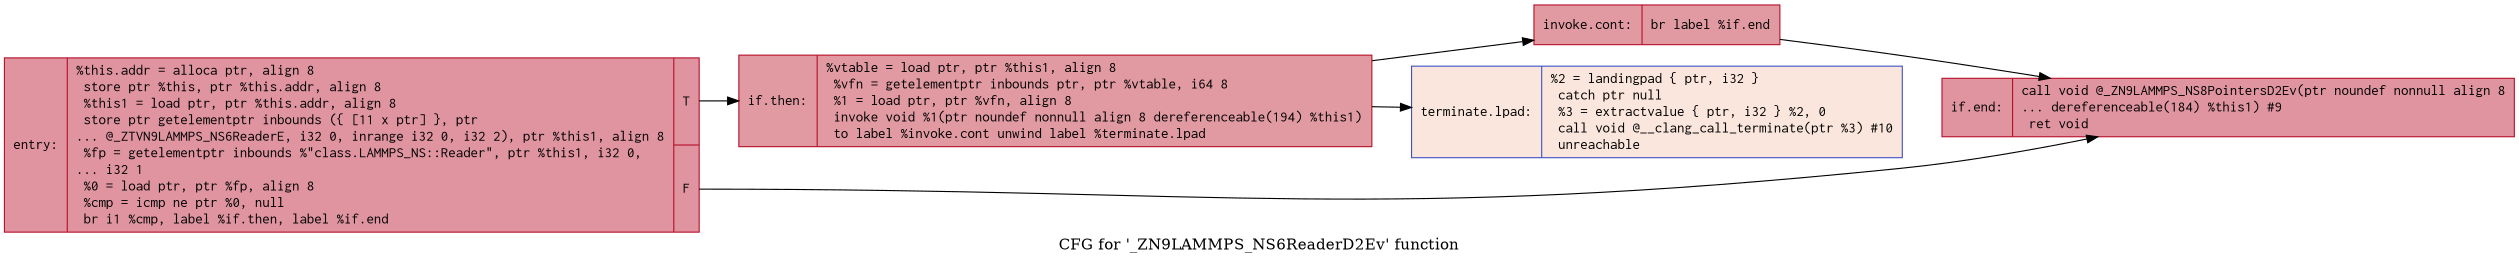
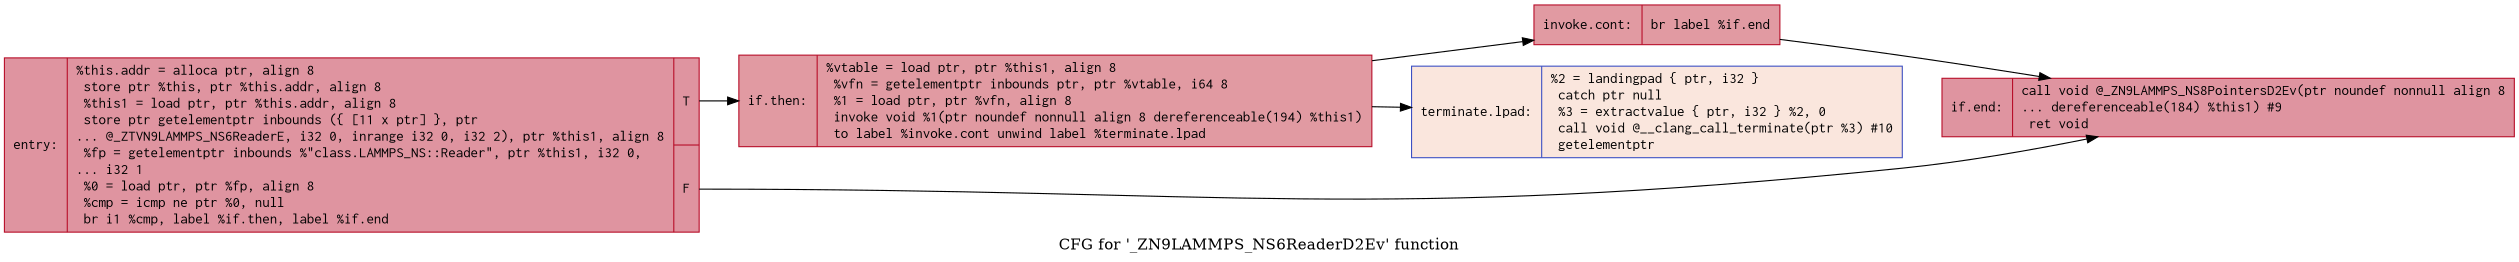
(1596, 144) -> (1603, 144)
